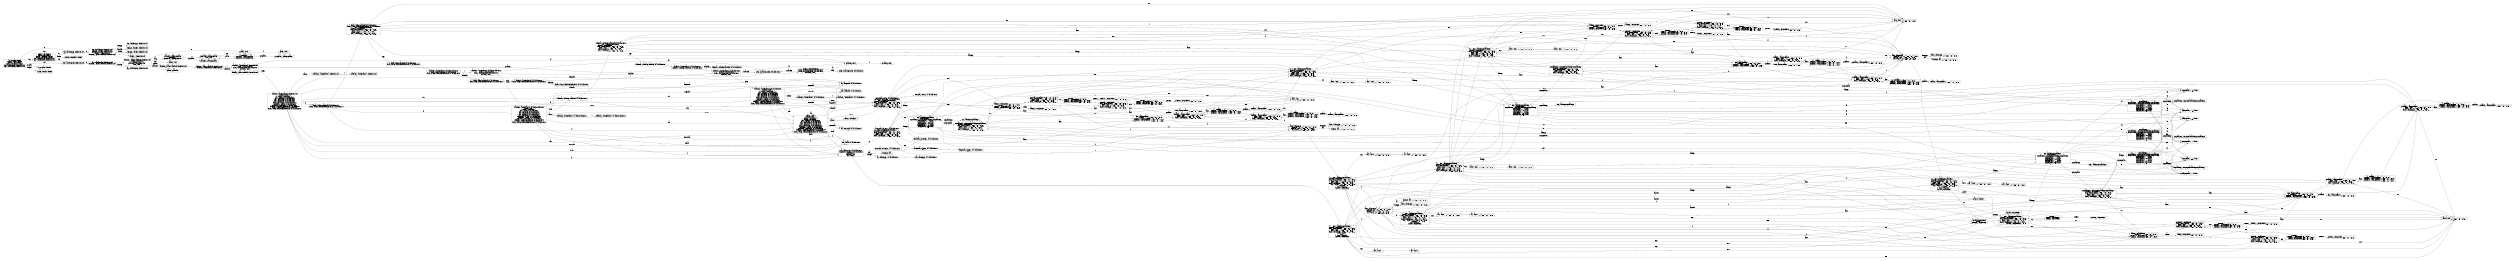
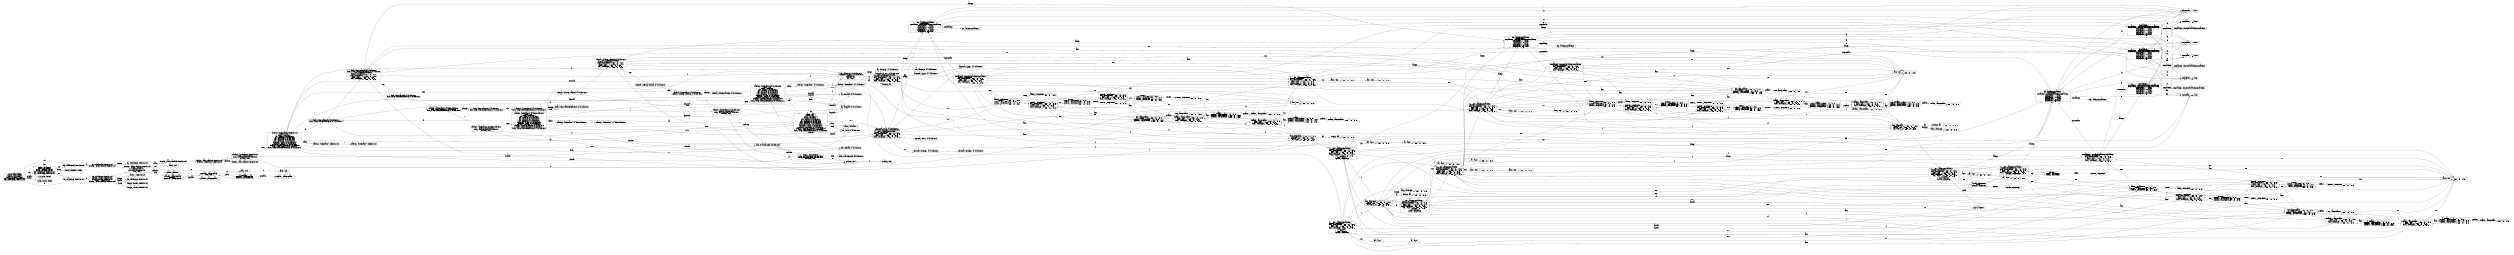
(1343, 125) -> none
(908, 149) -> (948, 151)
